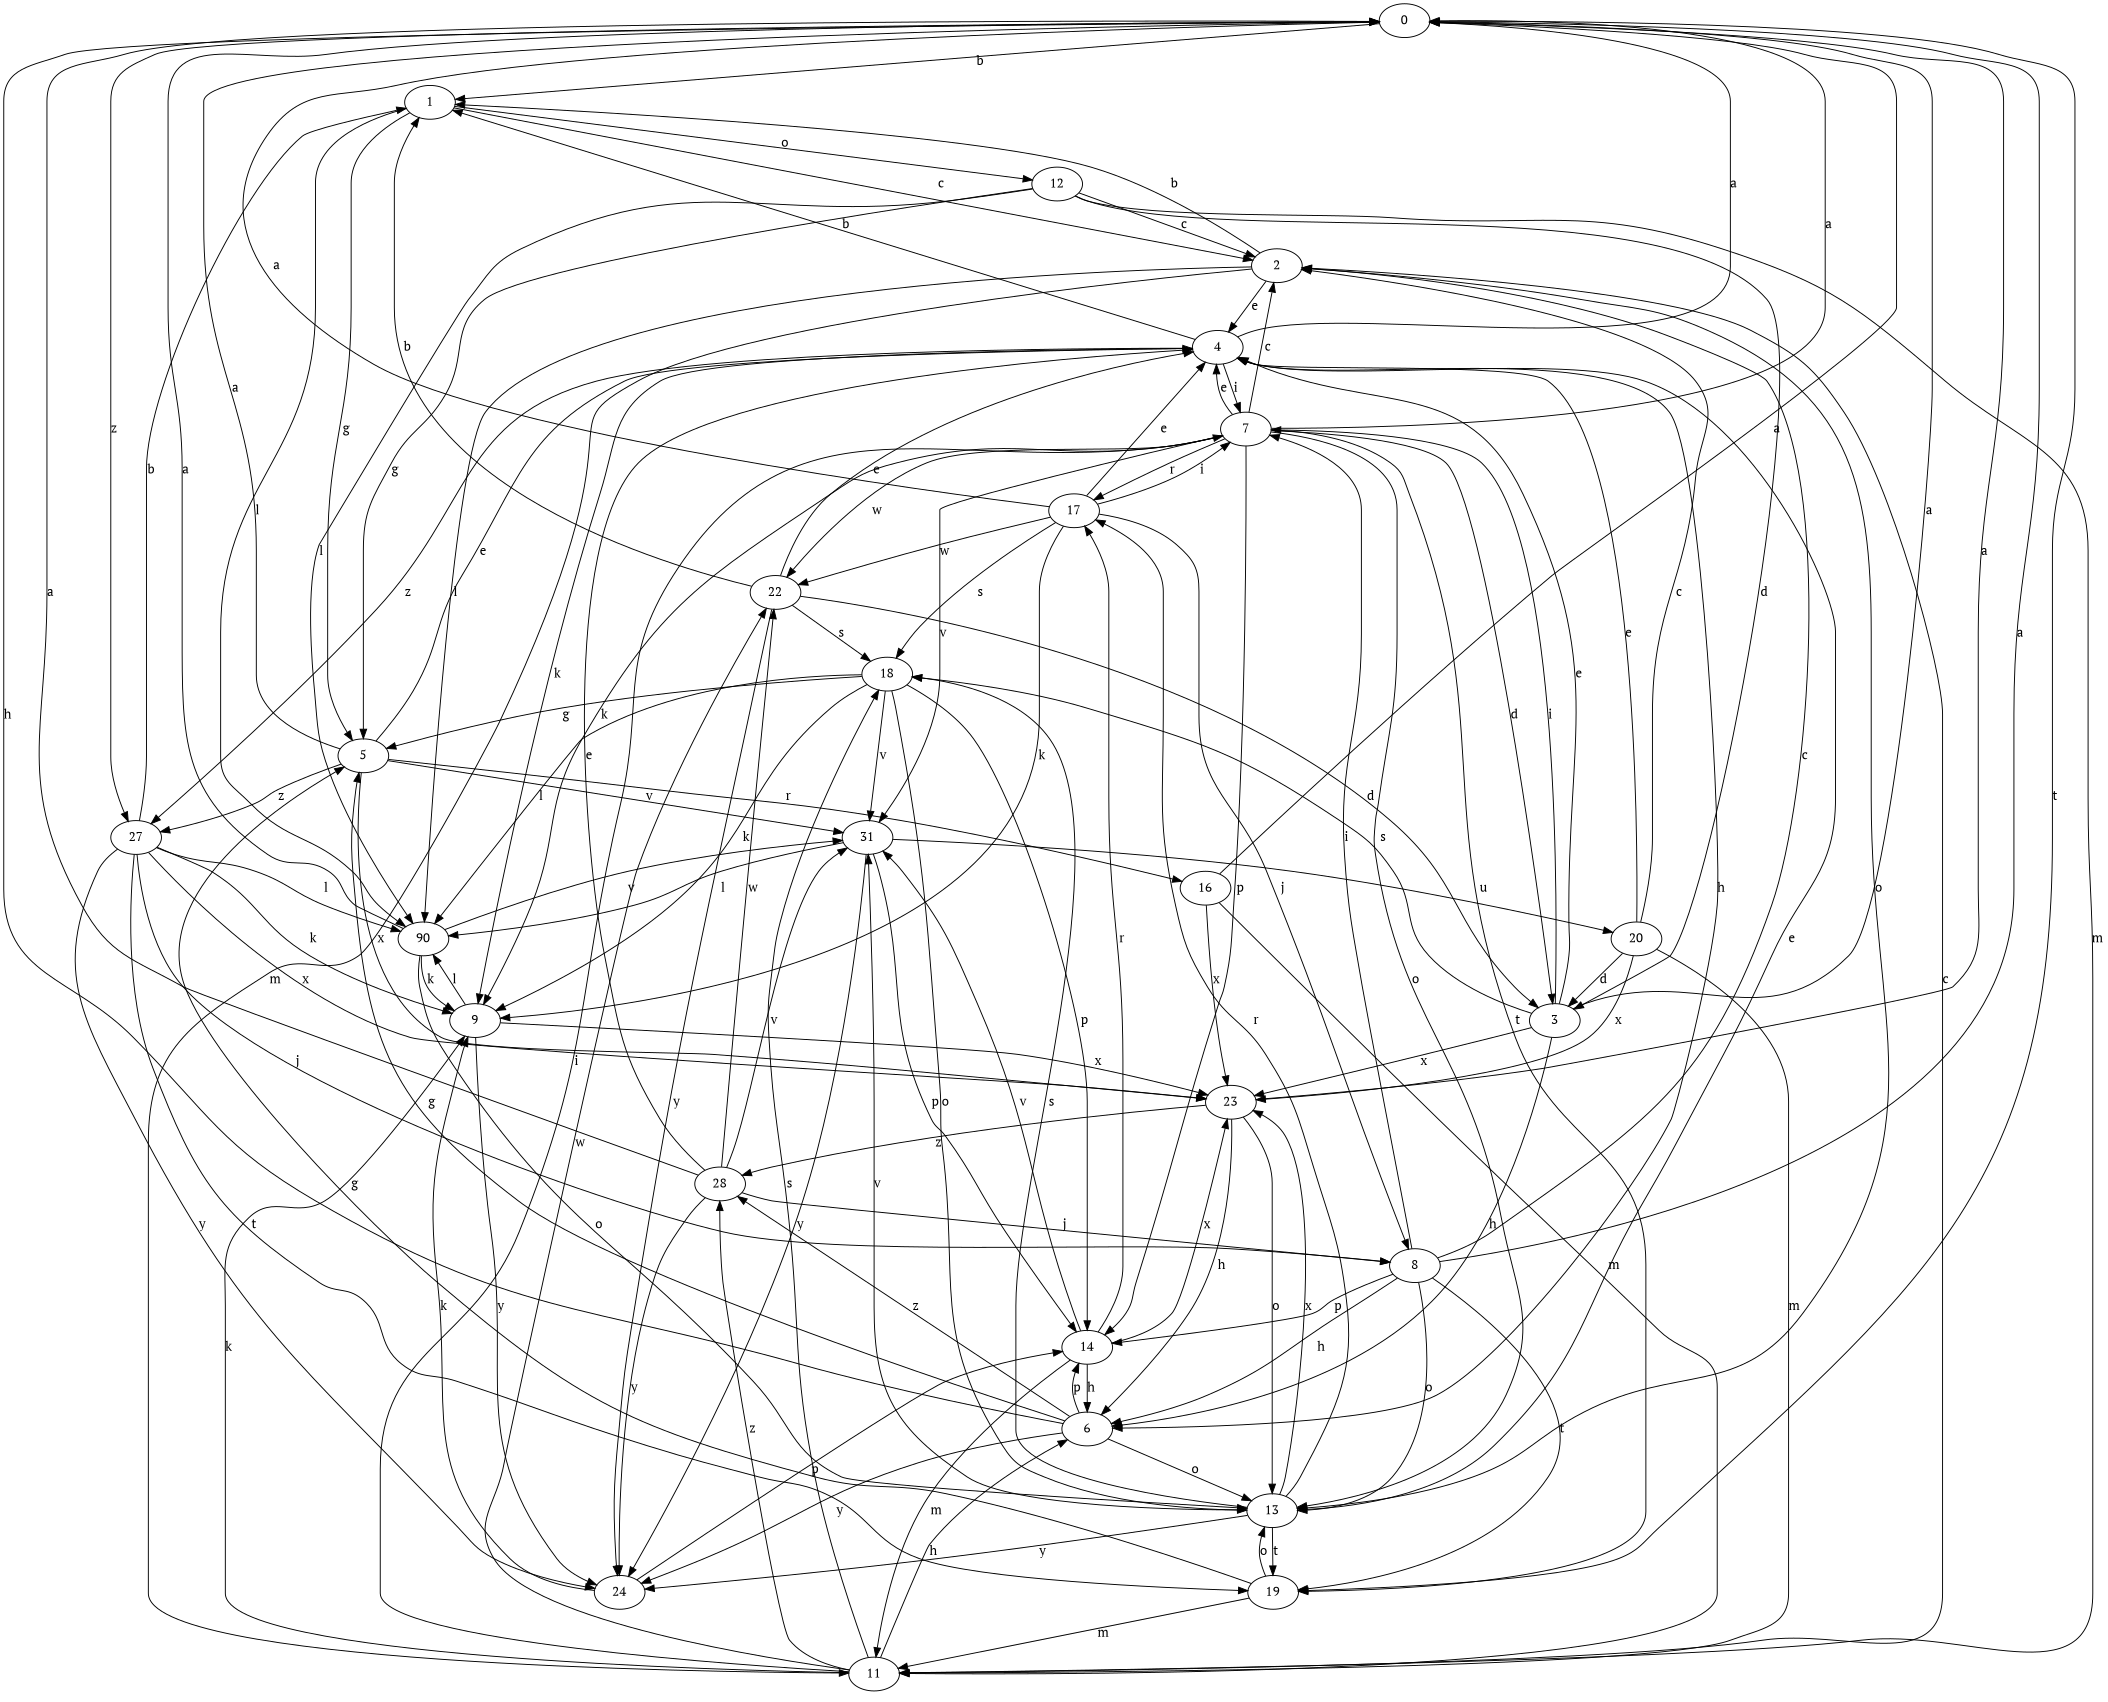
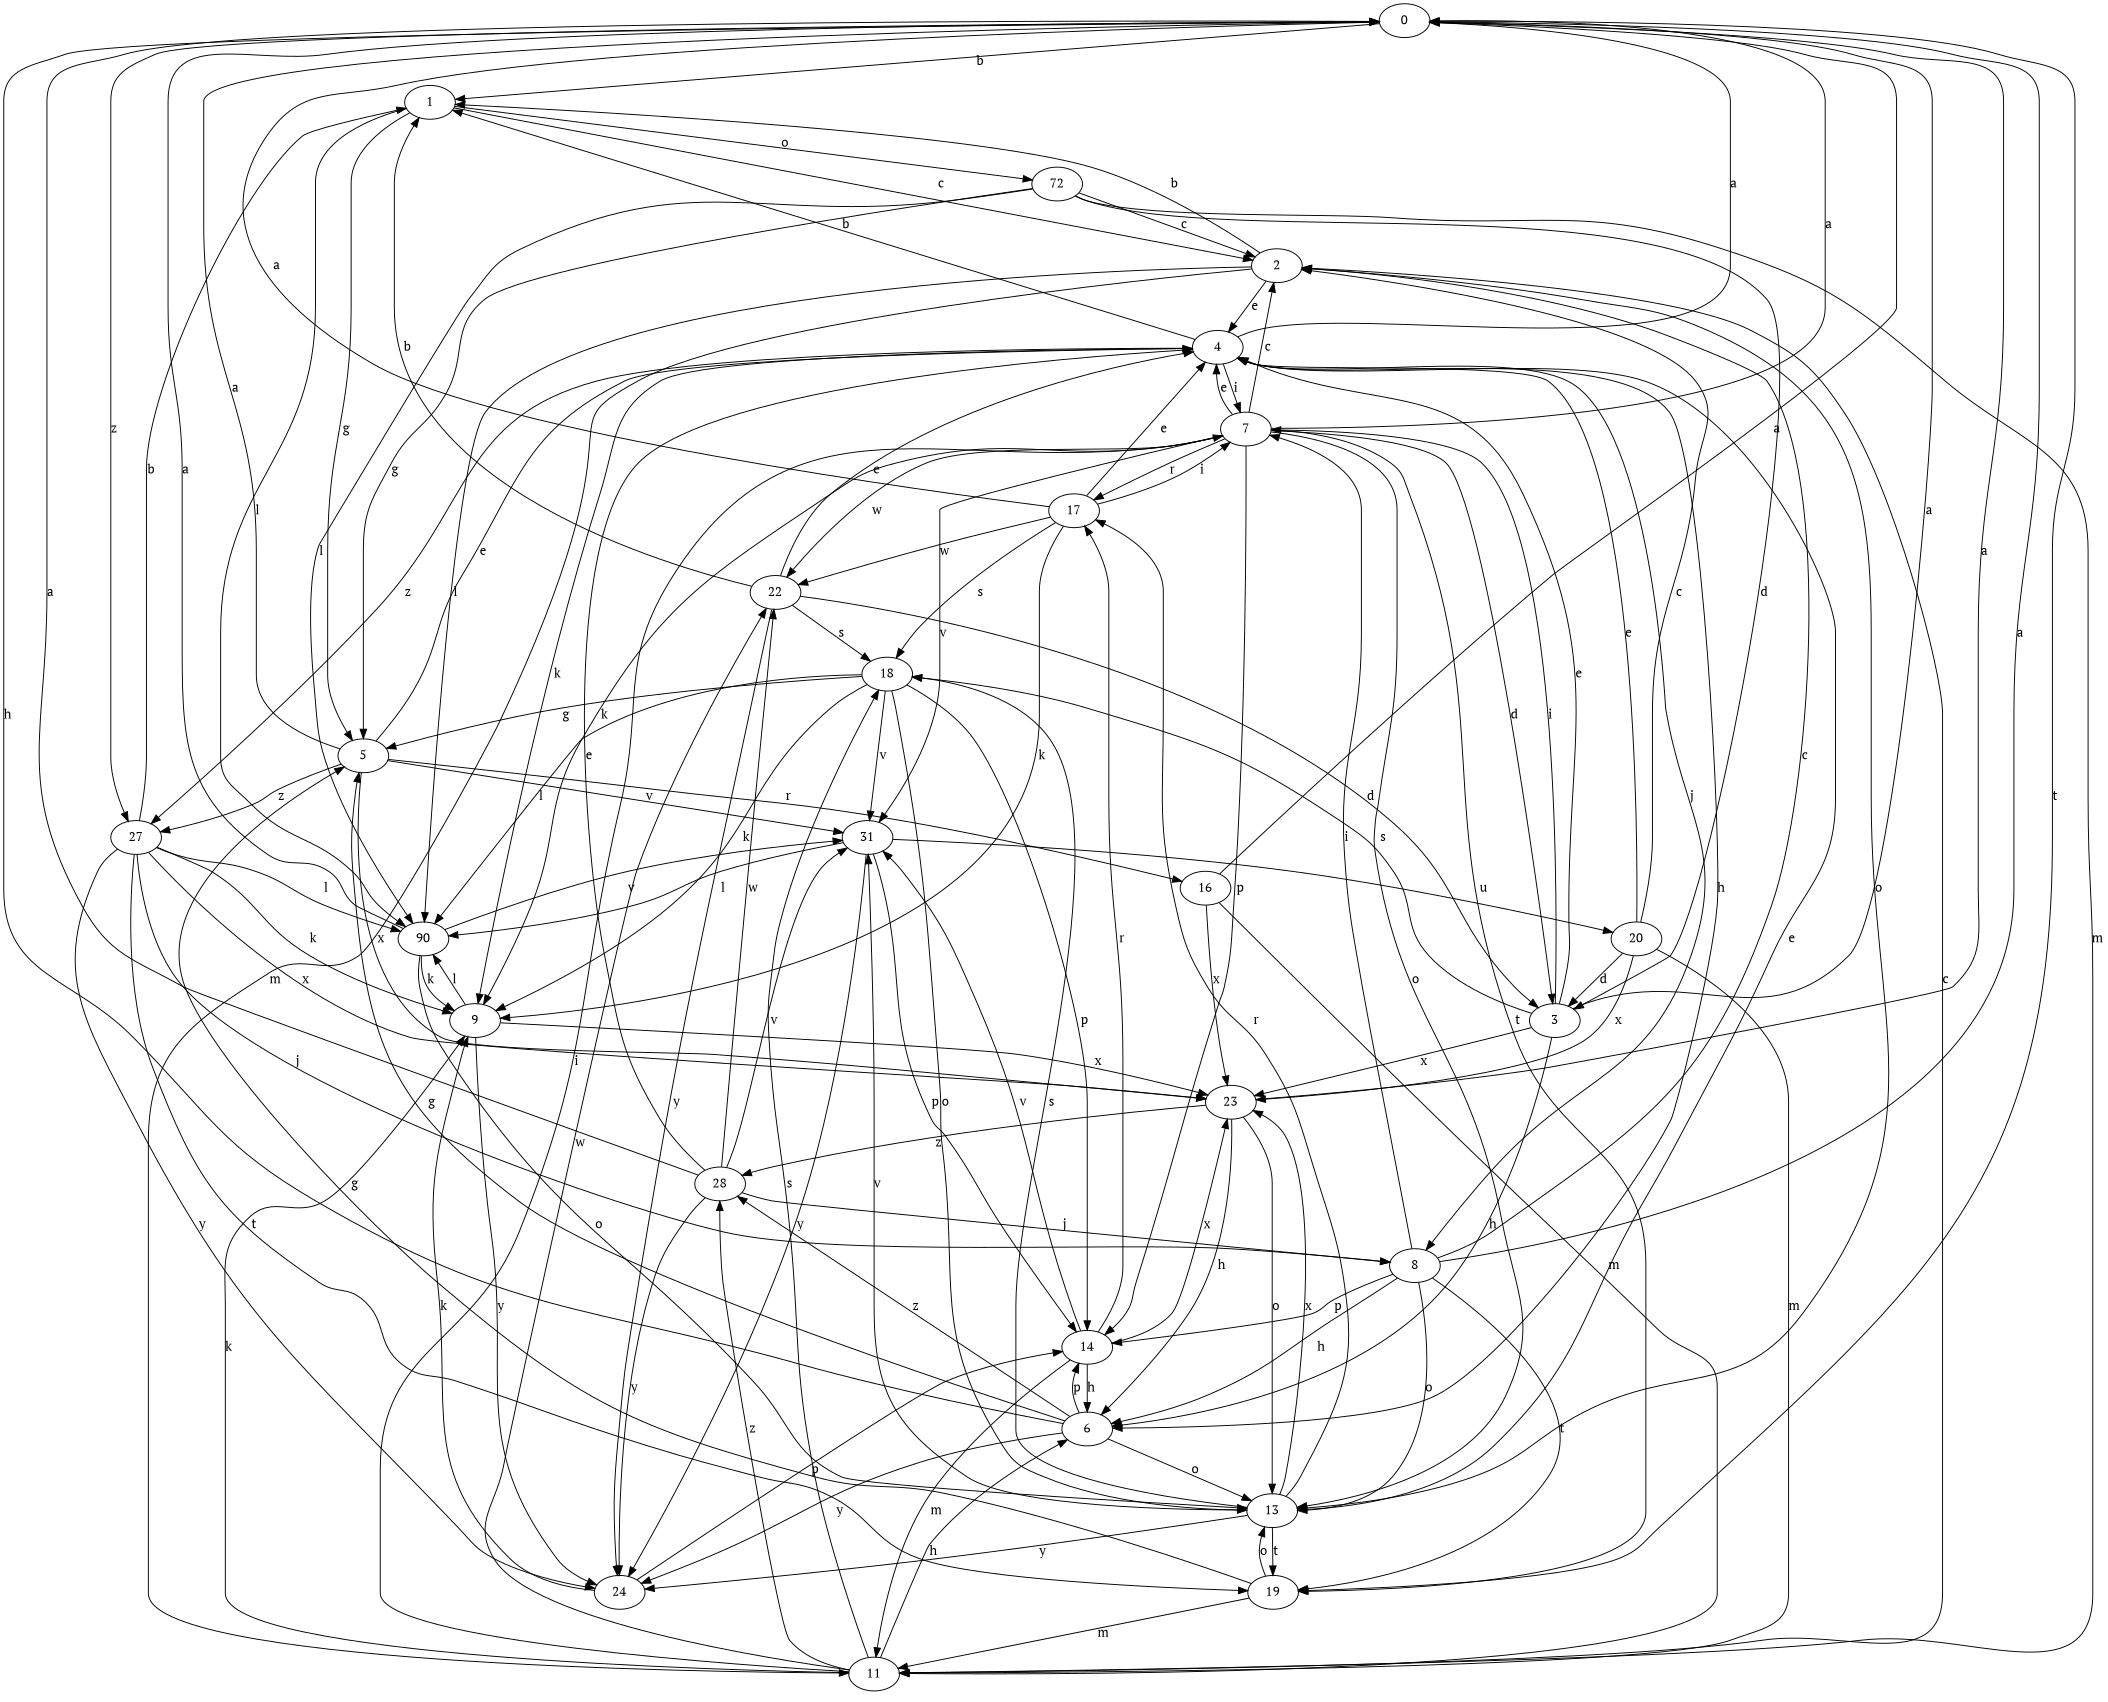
(1057, 184) -> (1057, 184)
(1258, 853) -> (1664, 689)
